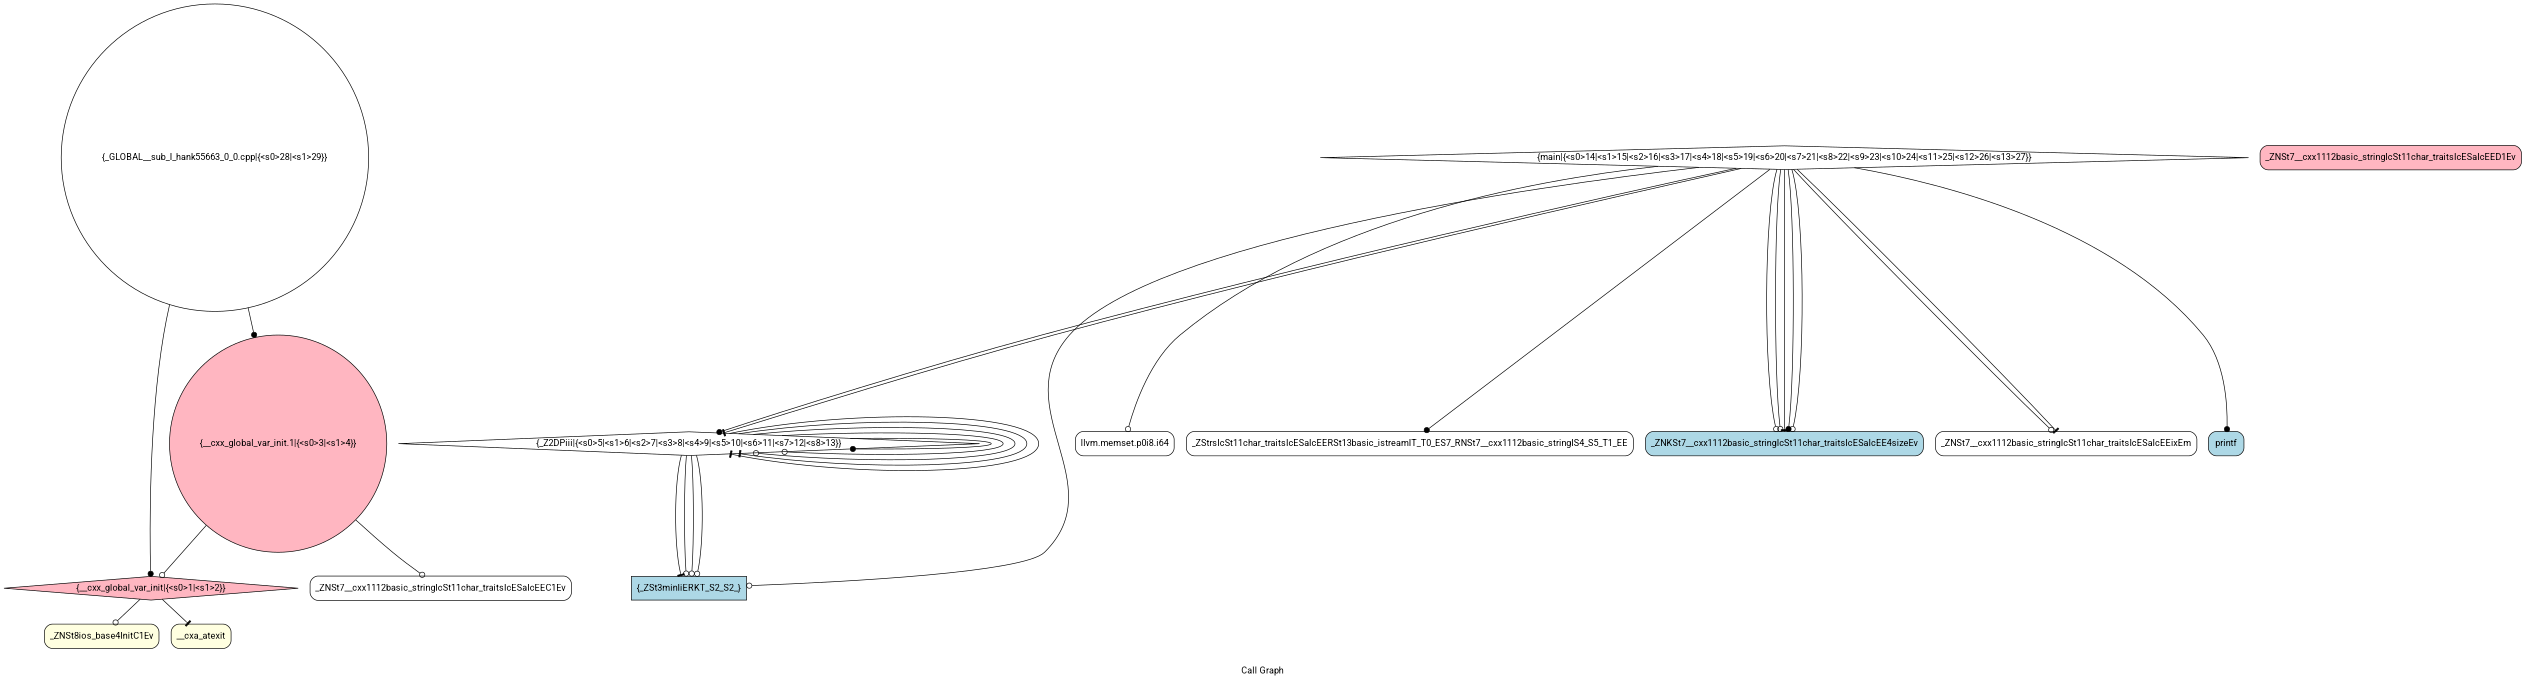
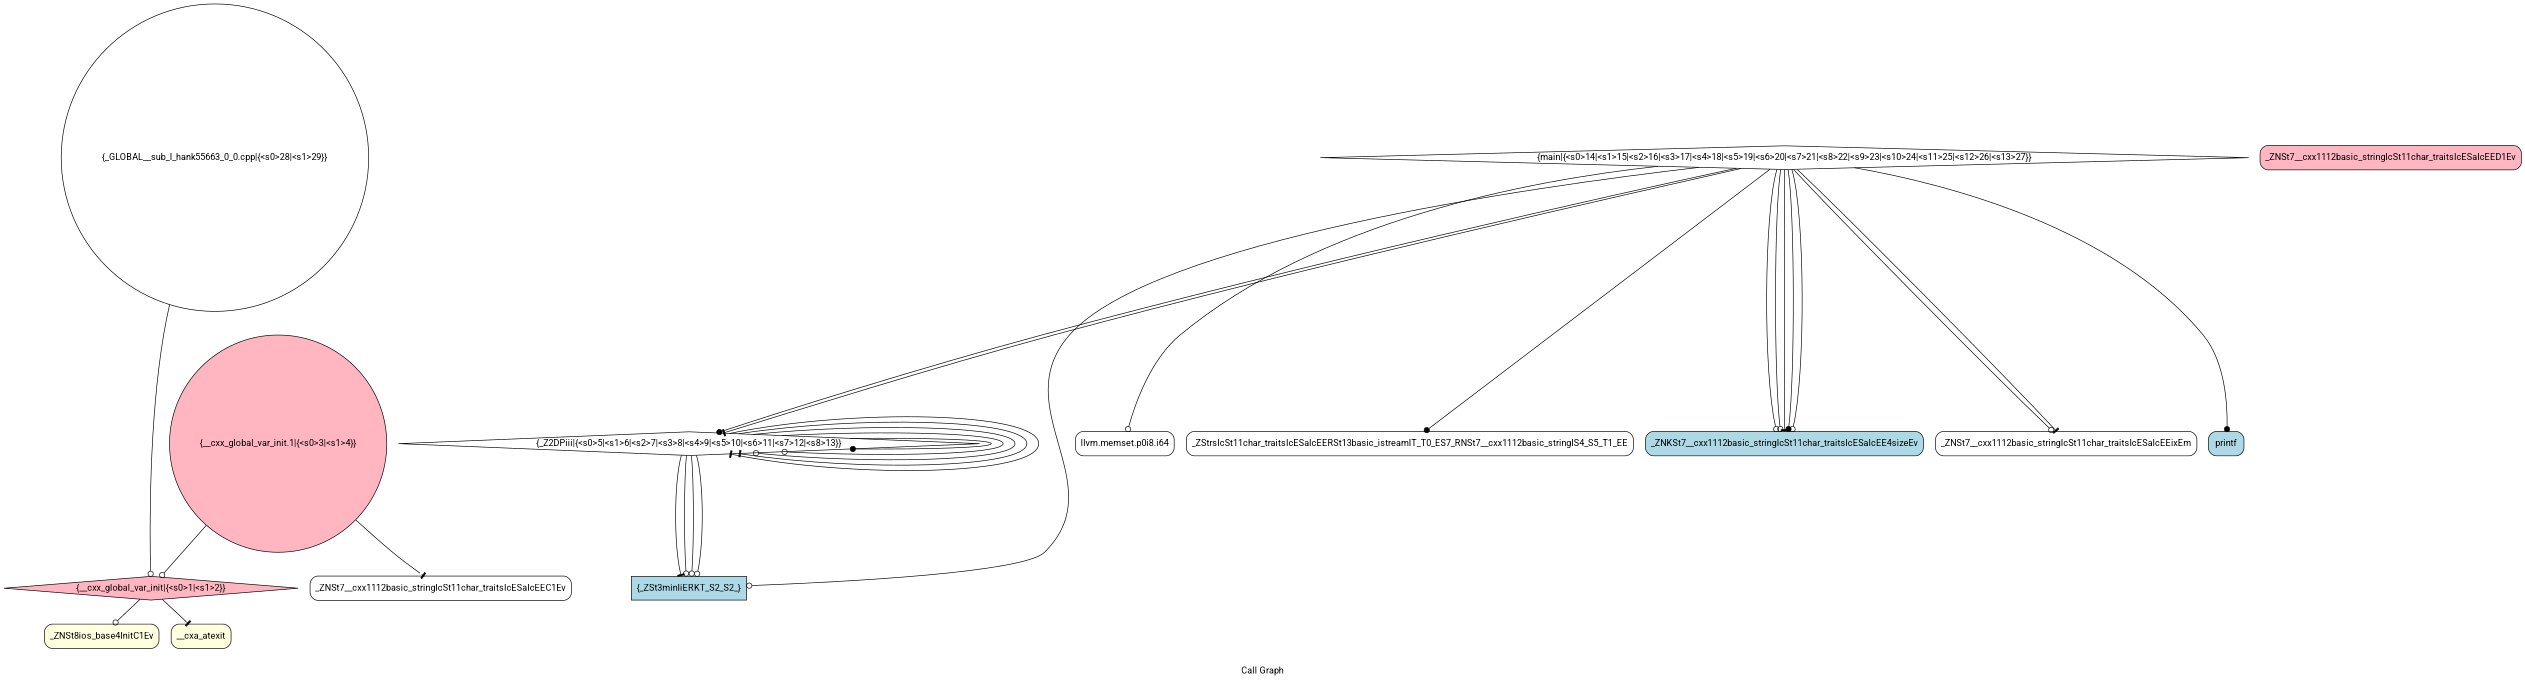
(251, 320) -> none
(153, 437) -> (153, 437)
(387, 548) -> (387, 548)
